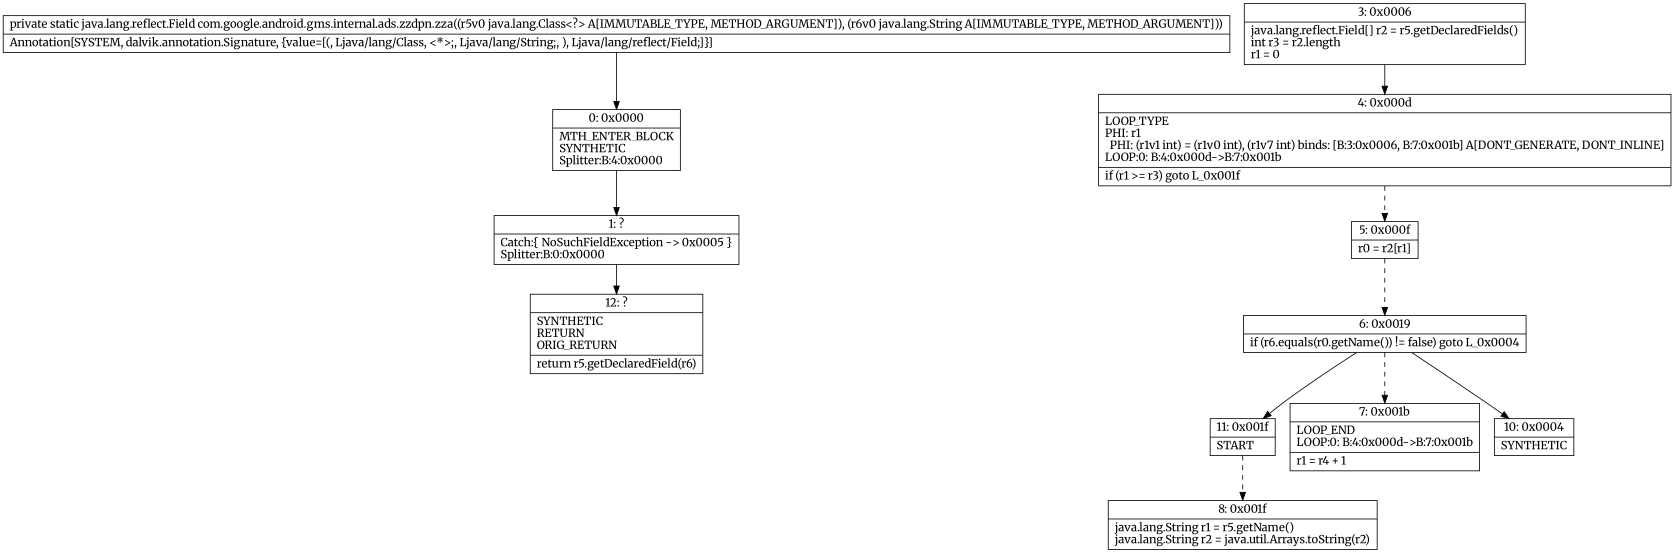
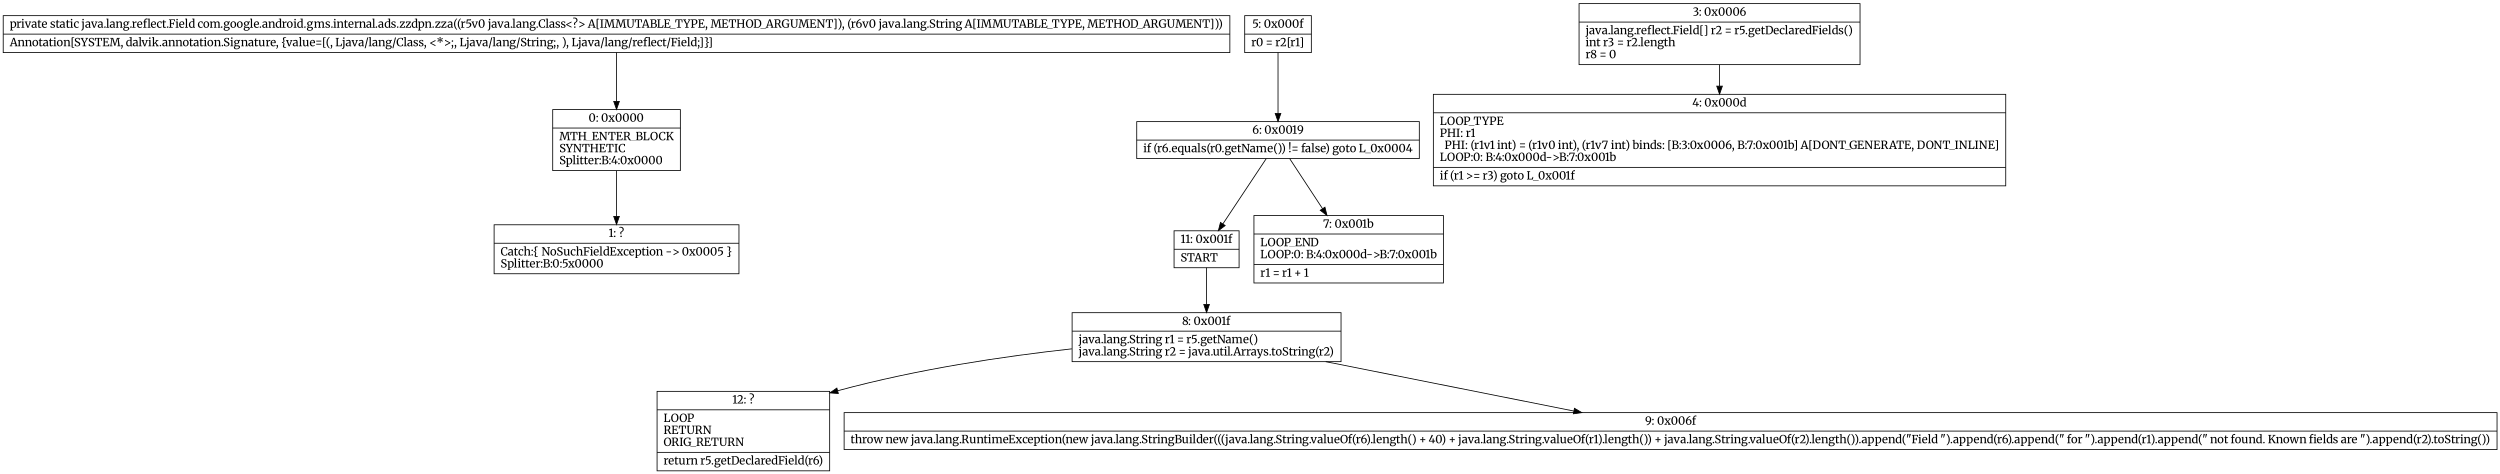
(1266, 55) -> (1601, 55)
(1385, 200) -> none
(553, 255) -> (552, 264)
(617, 275) -> (954, 365)
(1385, 283) -> (1278, 83)
(570, 322) -> (679, 419)
(1385, 374) -> (1306, 184)
none -> (1671, 431)
(1534, 437) -> none
(1321, 461) -> (1285, 273)
(1243, 474) -> (1207, 286)
